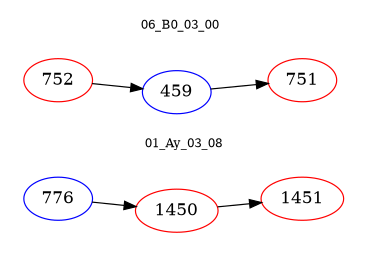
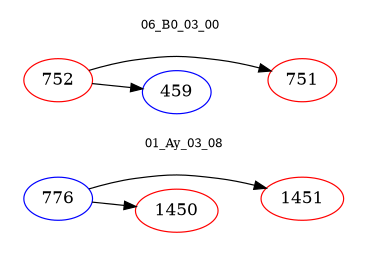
(233, 87) -> (174, 56)
(233, 205) -> (171, 175)
